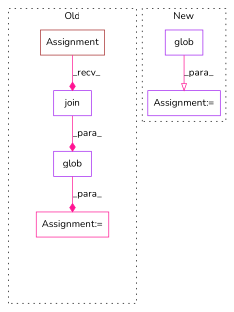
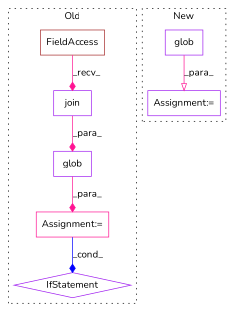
(73, 43) -> (73, 43)
none -> (73, 285)
